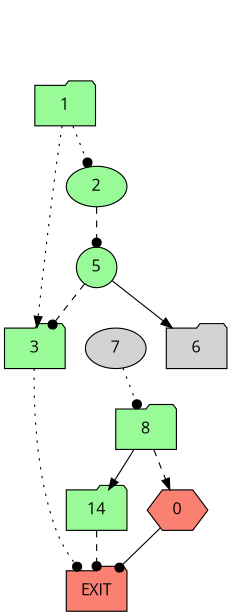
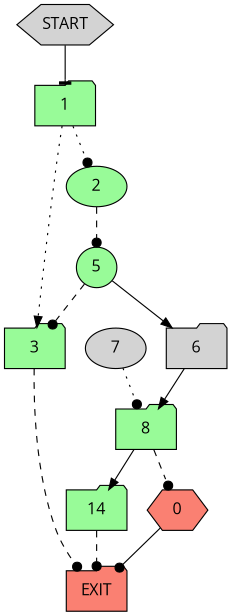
none -> (65, 25)
none -> (174, 384)
(160, 464) -> (160, 464)
(41, 469) -> (41, 469)
